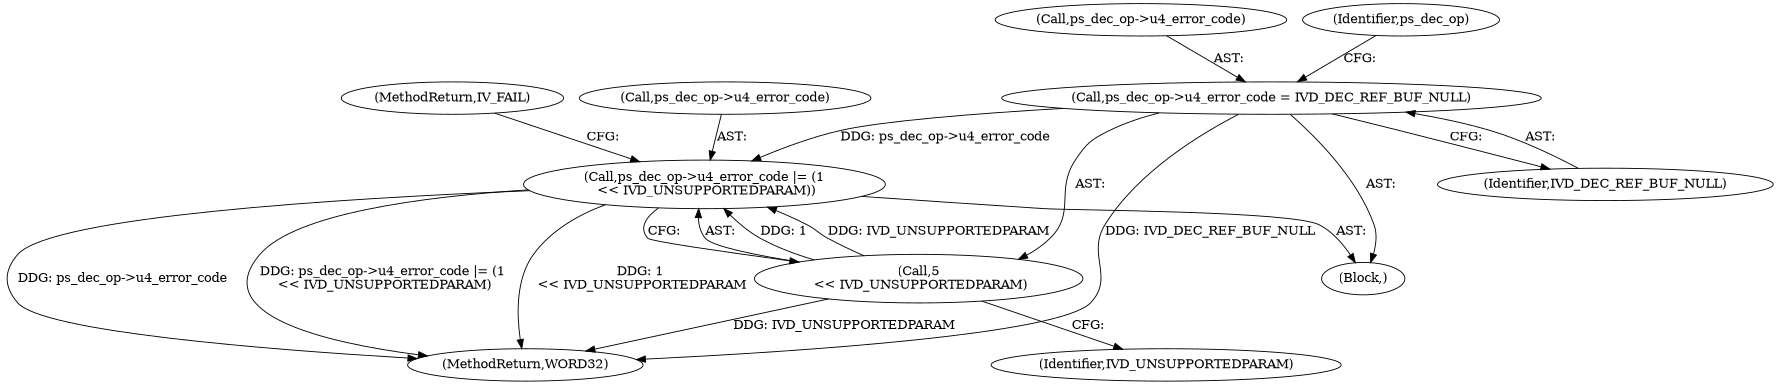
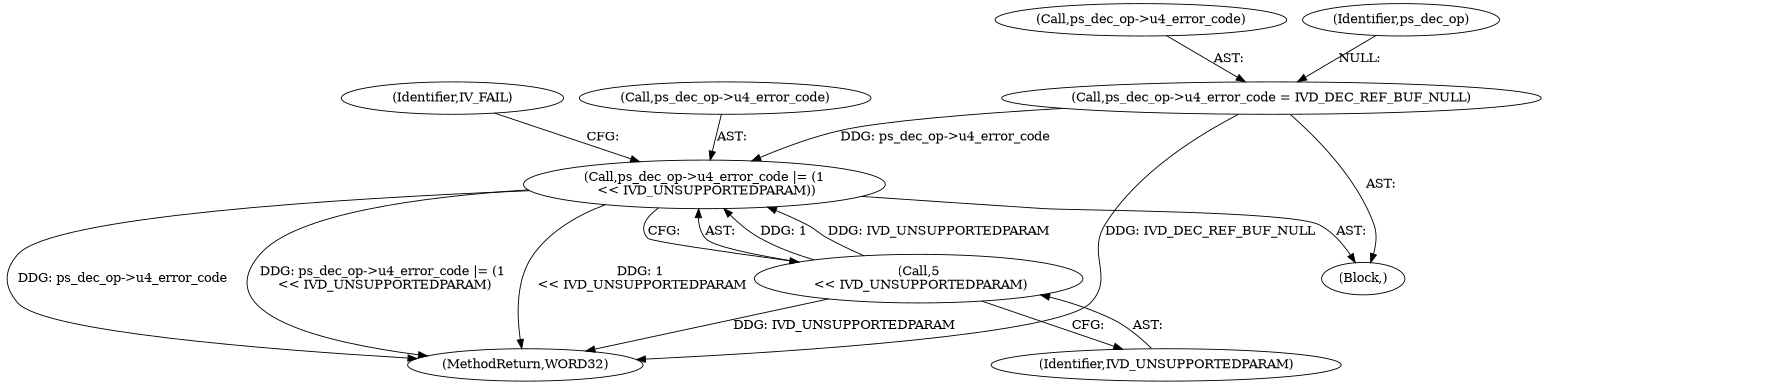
(1362, 59) -> (1362, 59)
(452, 98) -> (452, 98)
(1072, 166) -> (1104, 315)
(1605, 184) -> none
